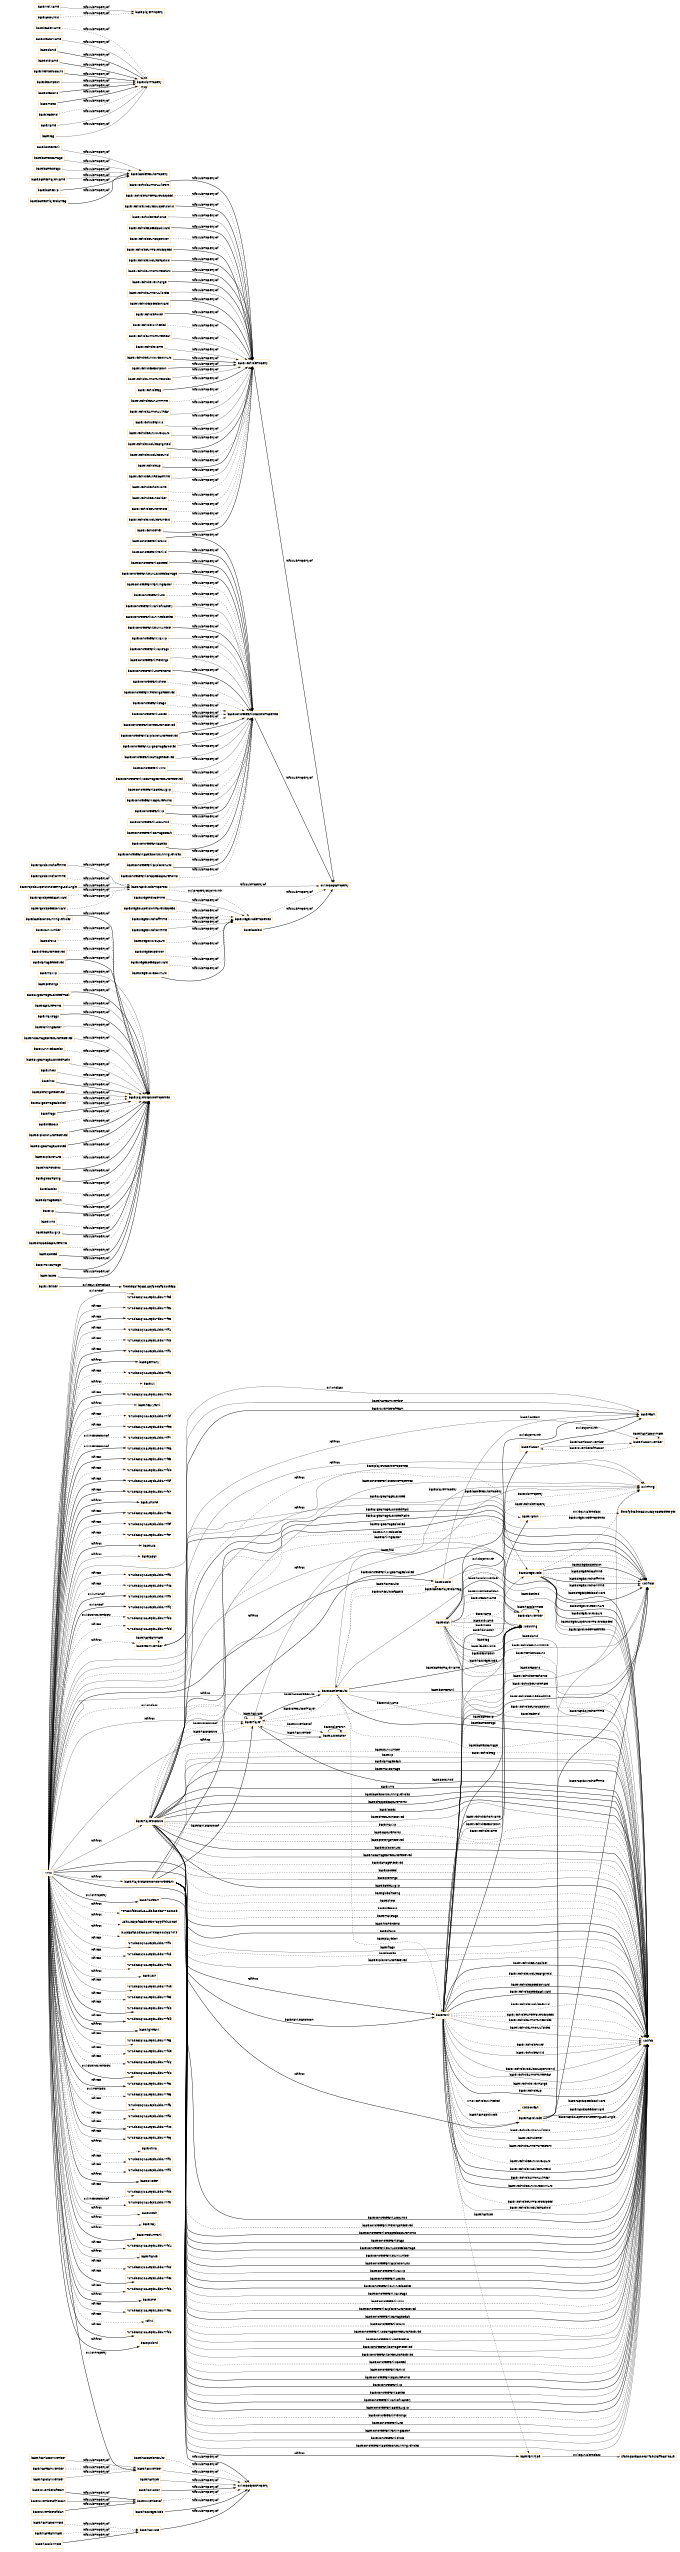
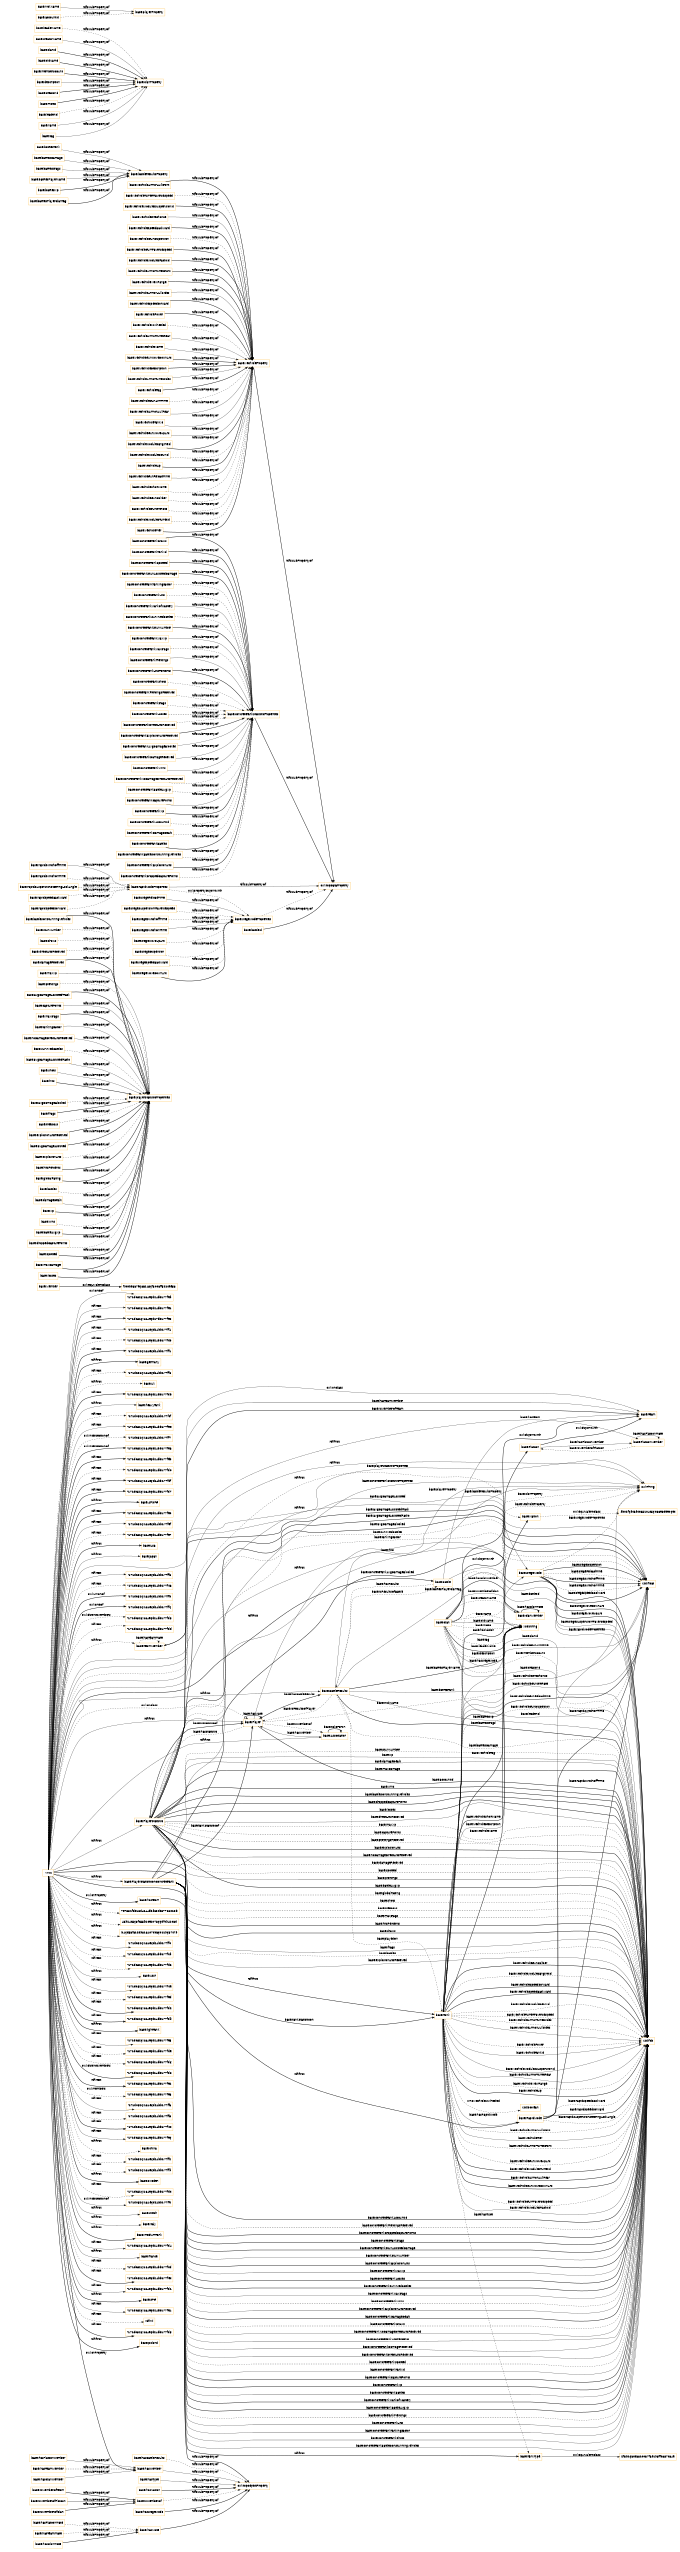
(103, 887) -> (103, 887)
(48, 1092) -> none
(173, 1746) -> (173, 1746)
